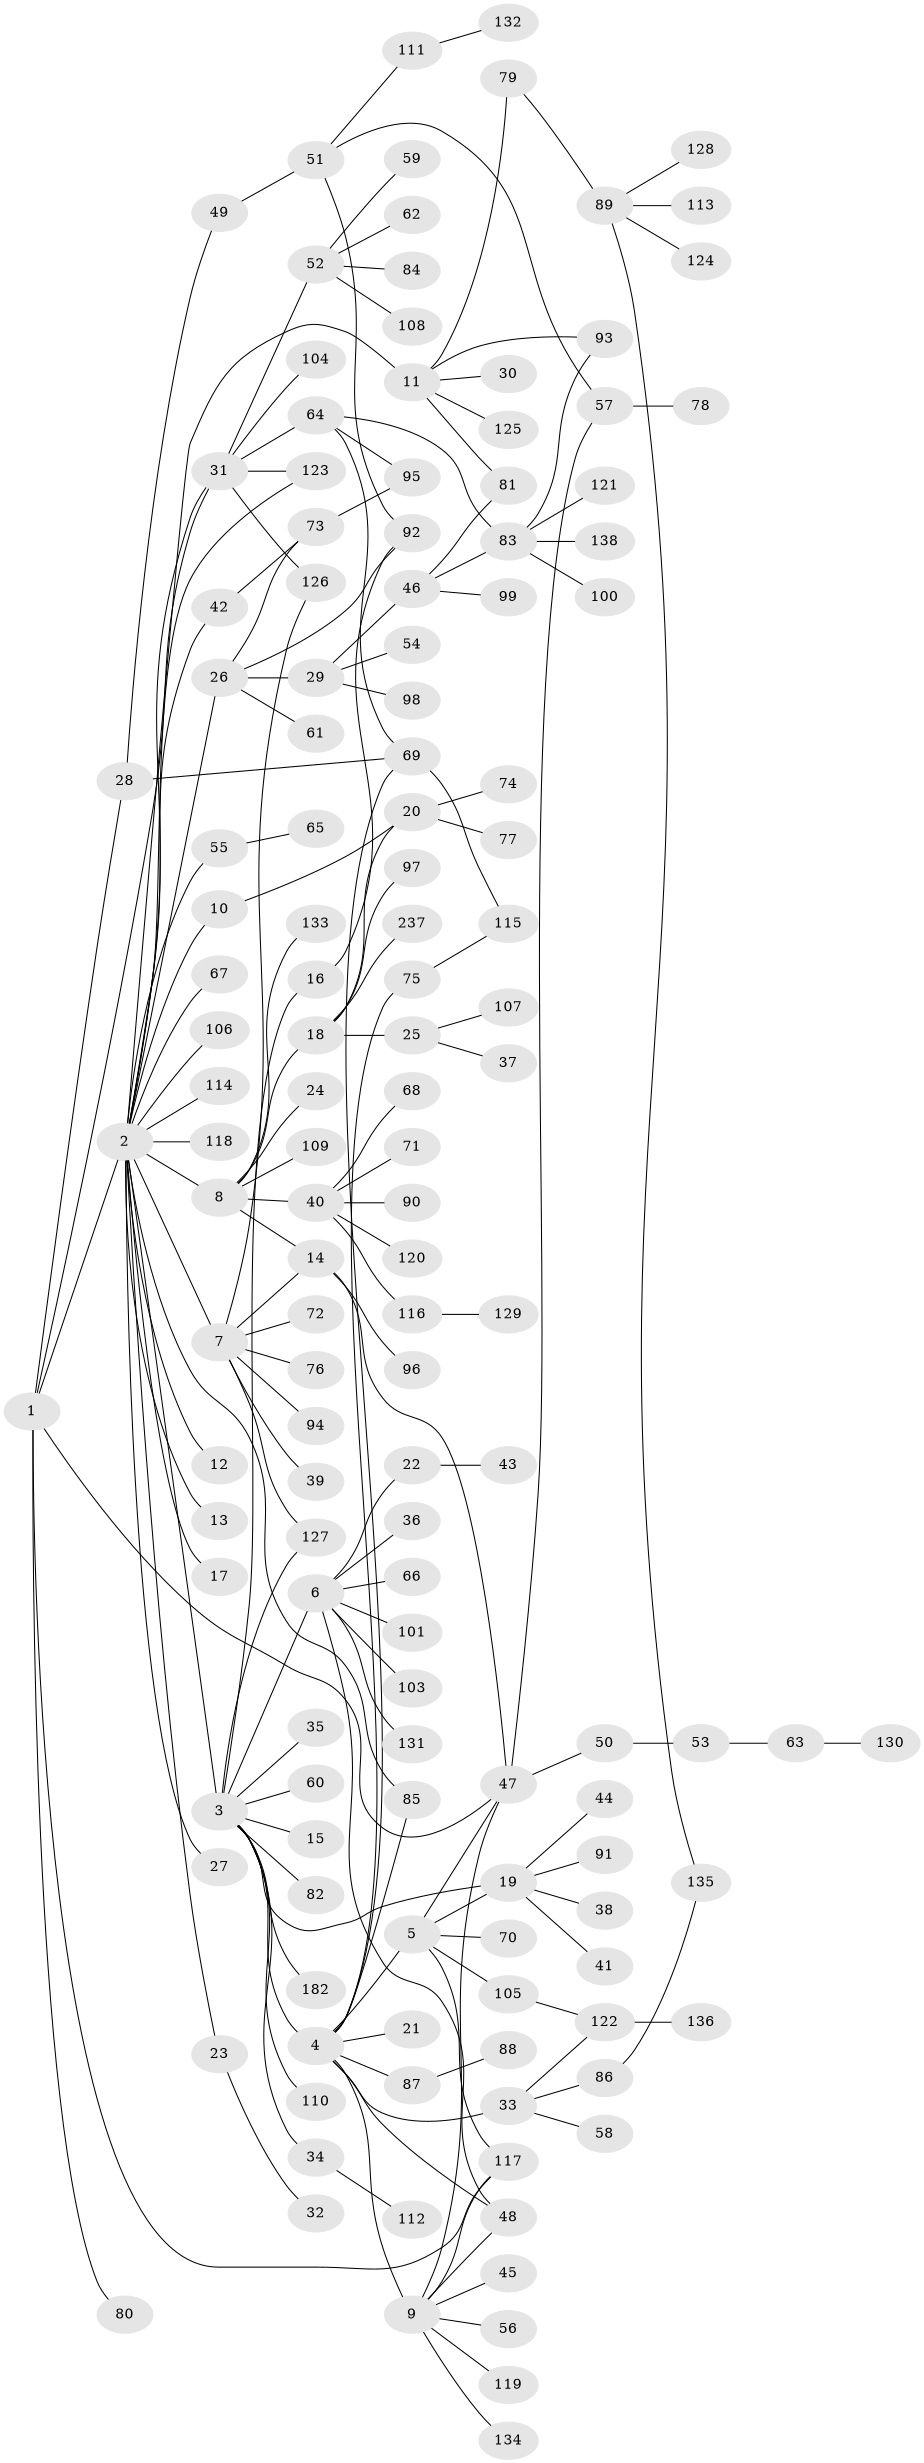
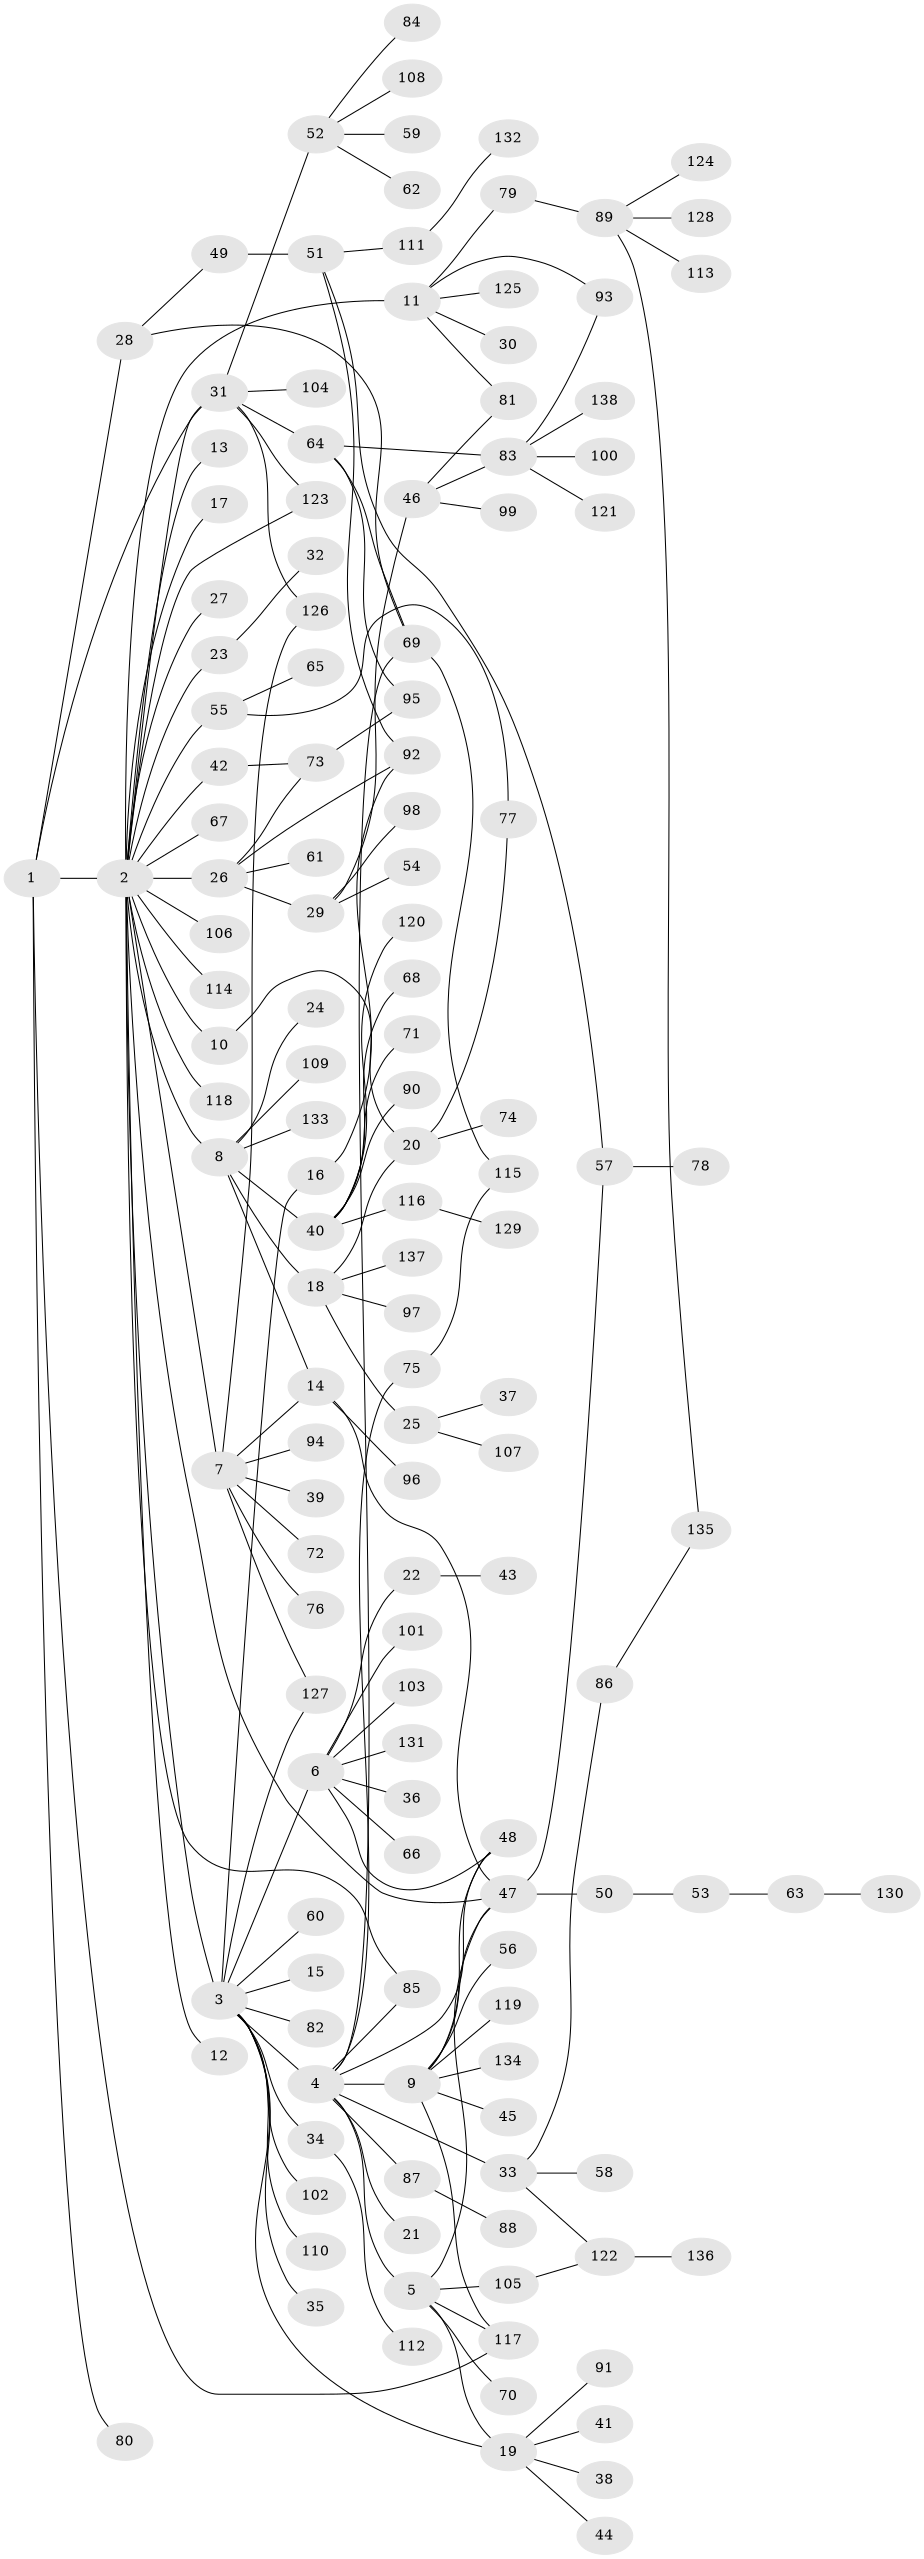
none -> (417, 605)
(412, 924) -> (412, 1258)
(265, 1654) -> (185, 1473)
(316, 1990) -> (316, 2196)
